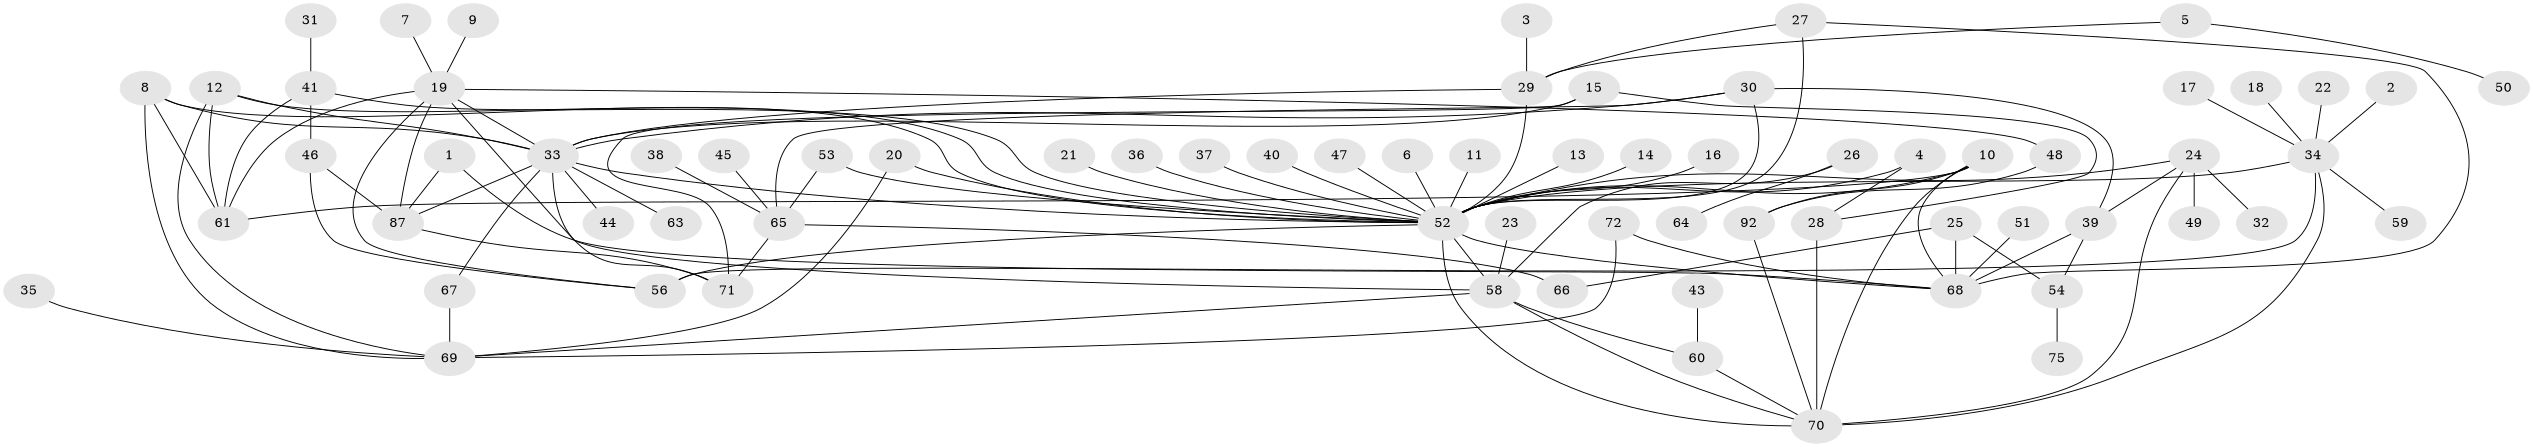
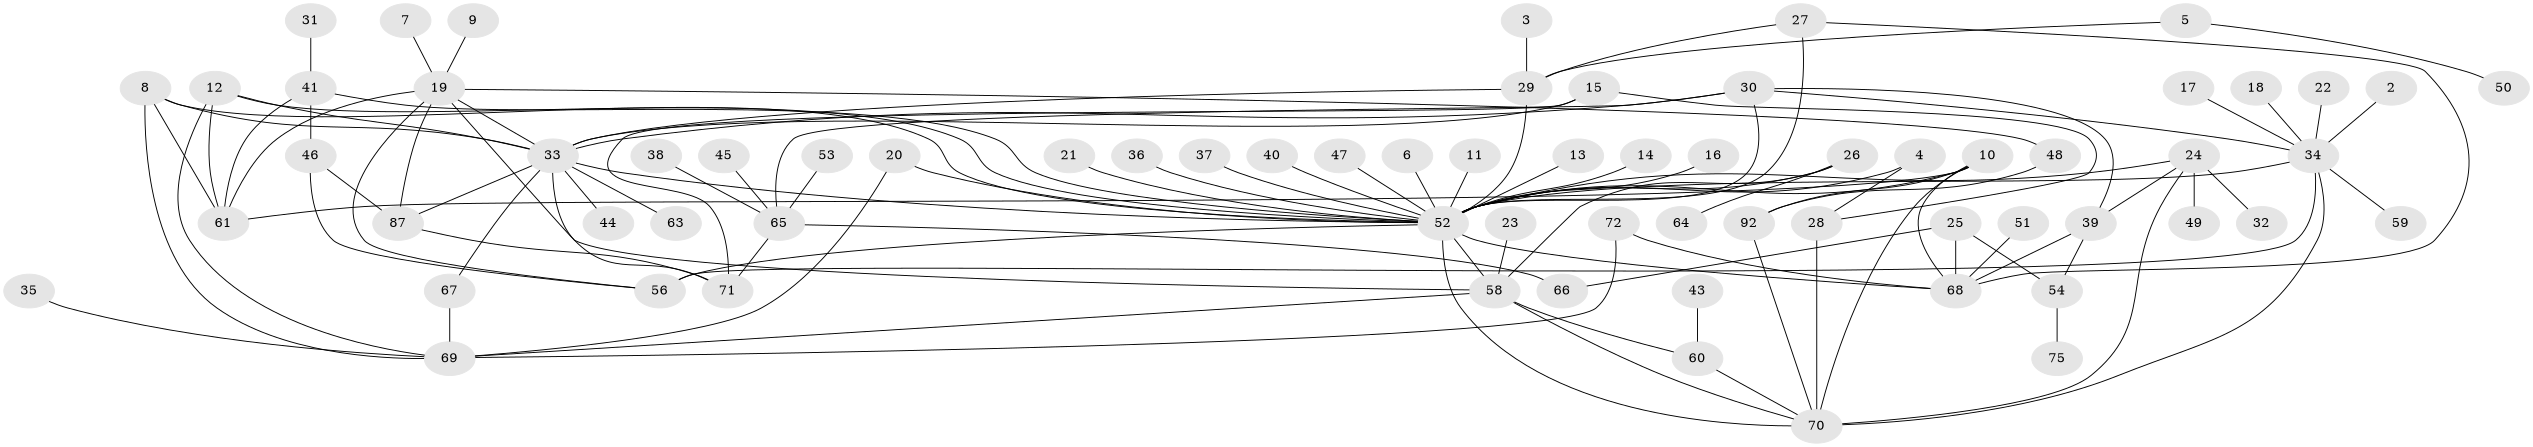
none -> (2033, 115)
(450, 156) -> none
(1002, 194) -> (1647, 188)
